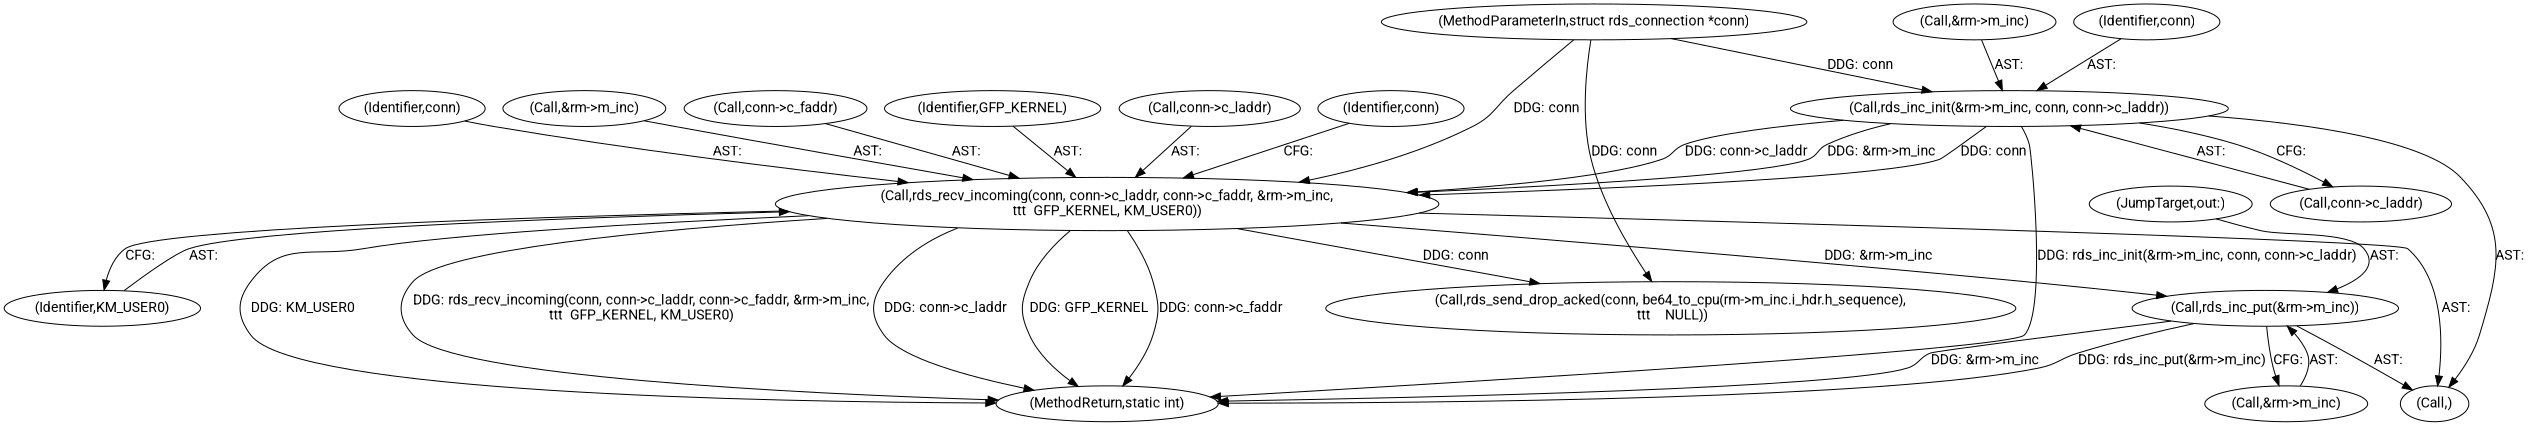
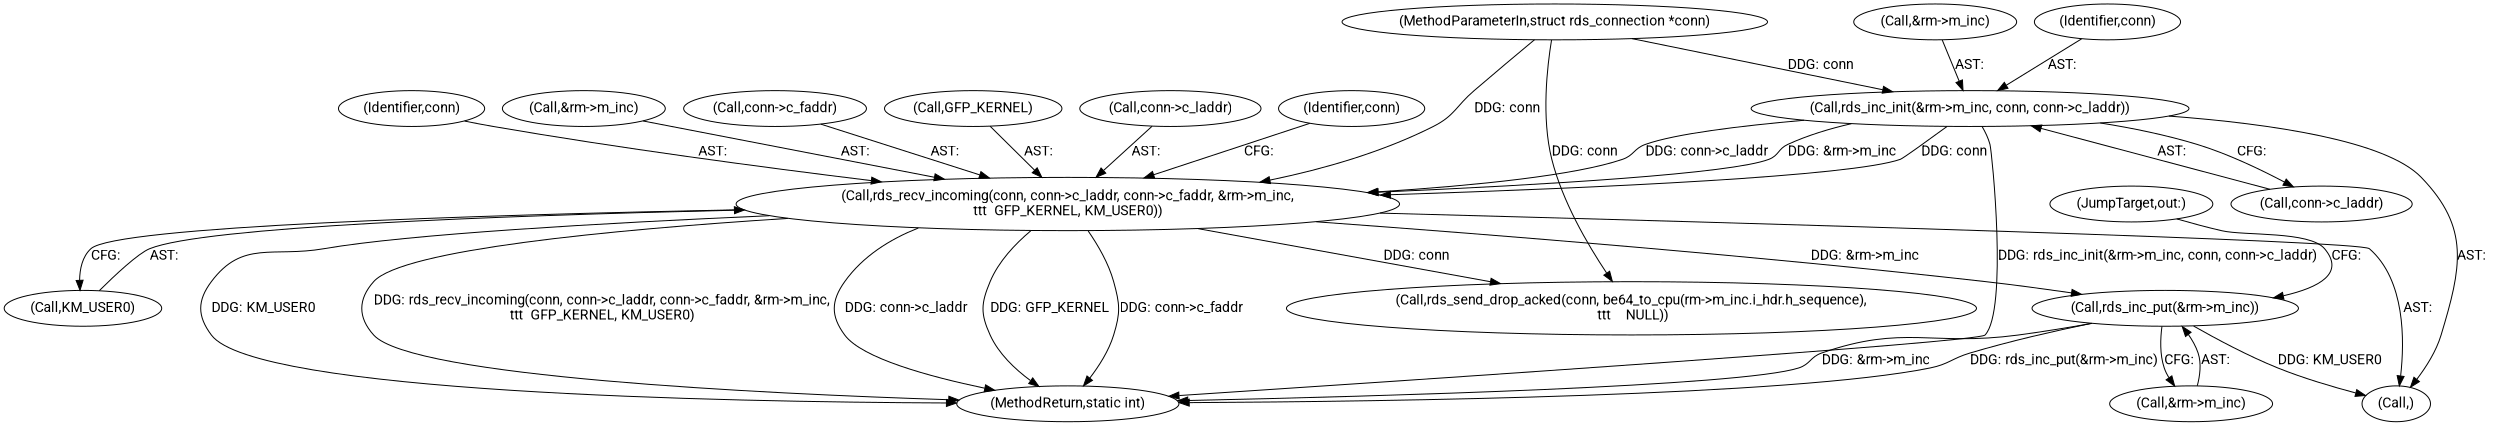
(993, 109) -> (973, 109)
(2387, 256) -> (2348, 256)
(102, 308) -> (83, 308)
(2391, 360) -> (2330, 360)
